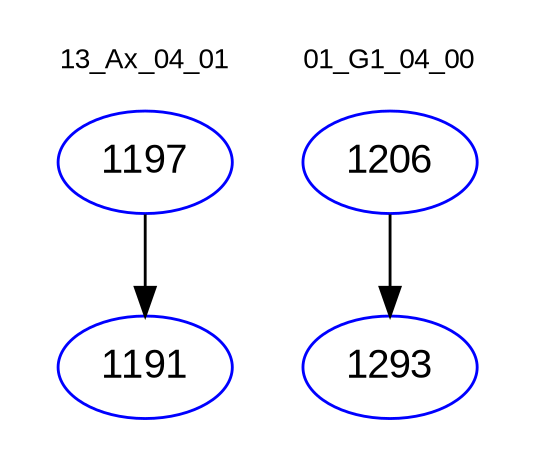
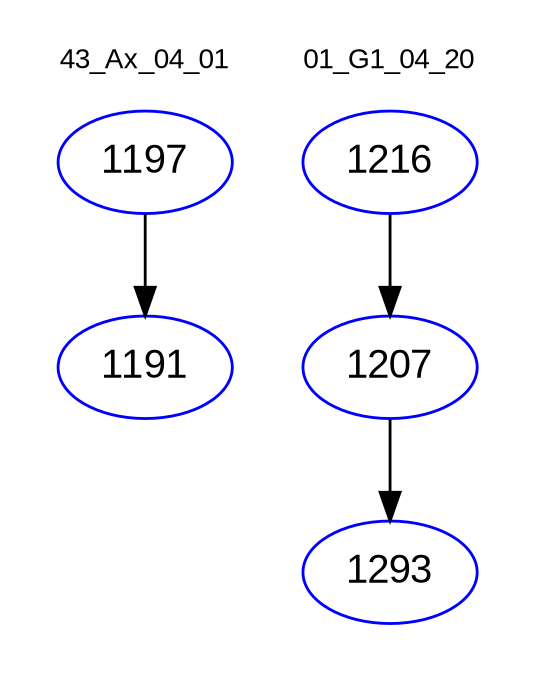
(145, 61) -> (145, 61)
(390, 61) -> (390, 61)
(390, 162) -> (390, 367)
none -> (390, 162)
